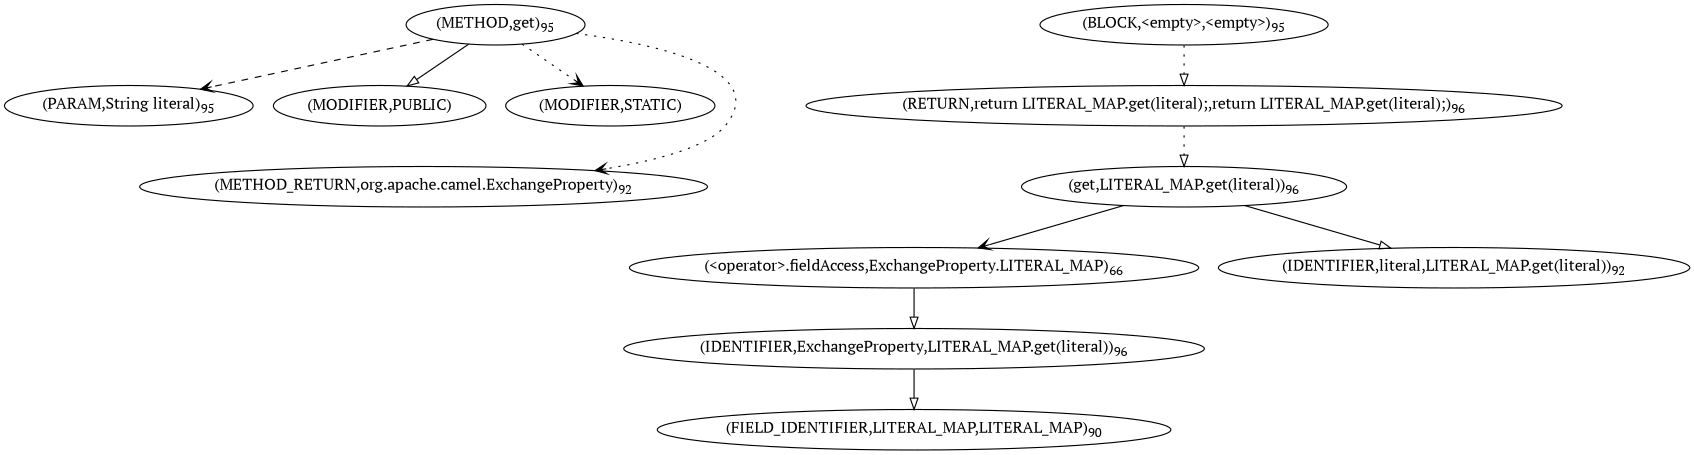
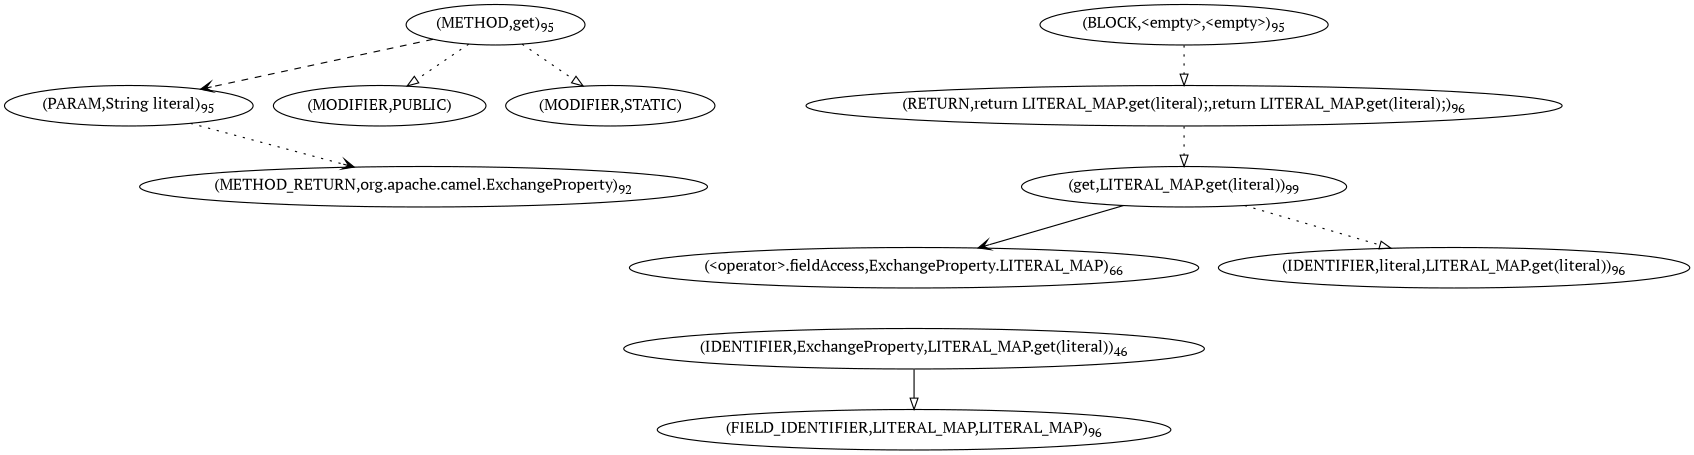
(443, 62) -> (443, 62)
(548, 62) -> (548, 62)
(732, 88) -> (267, 144)
(1293, 185) -> (1293, 185)
(1312, 225) -> (1312, 225)
(1619, 266) -> (1619, 266)
(914, 303) -> none
(1121, 347) -> (1121, 347)
(1095, 428) -> (1095, 428)
